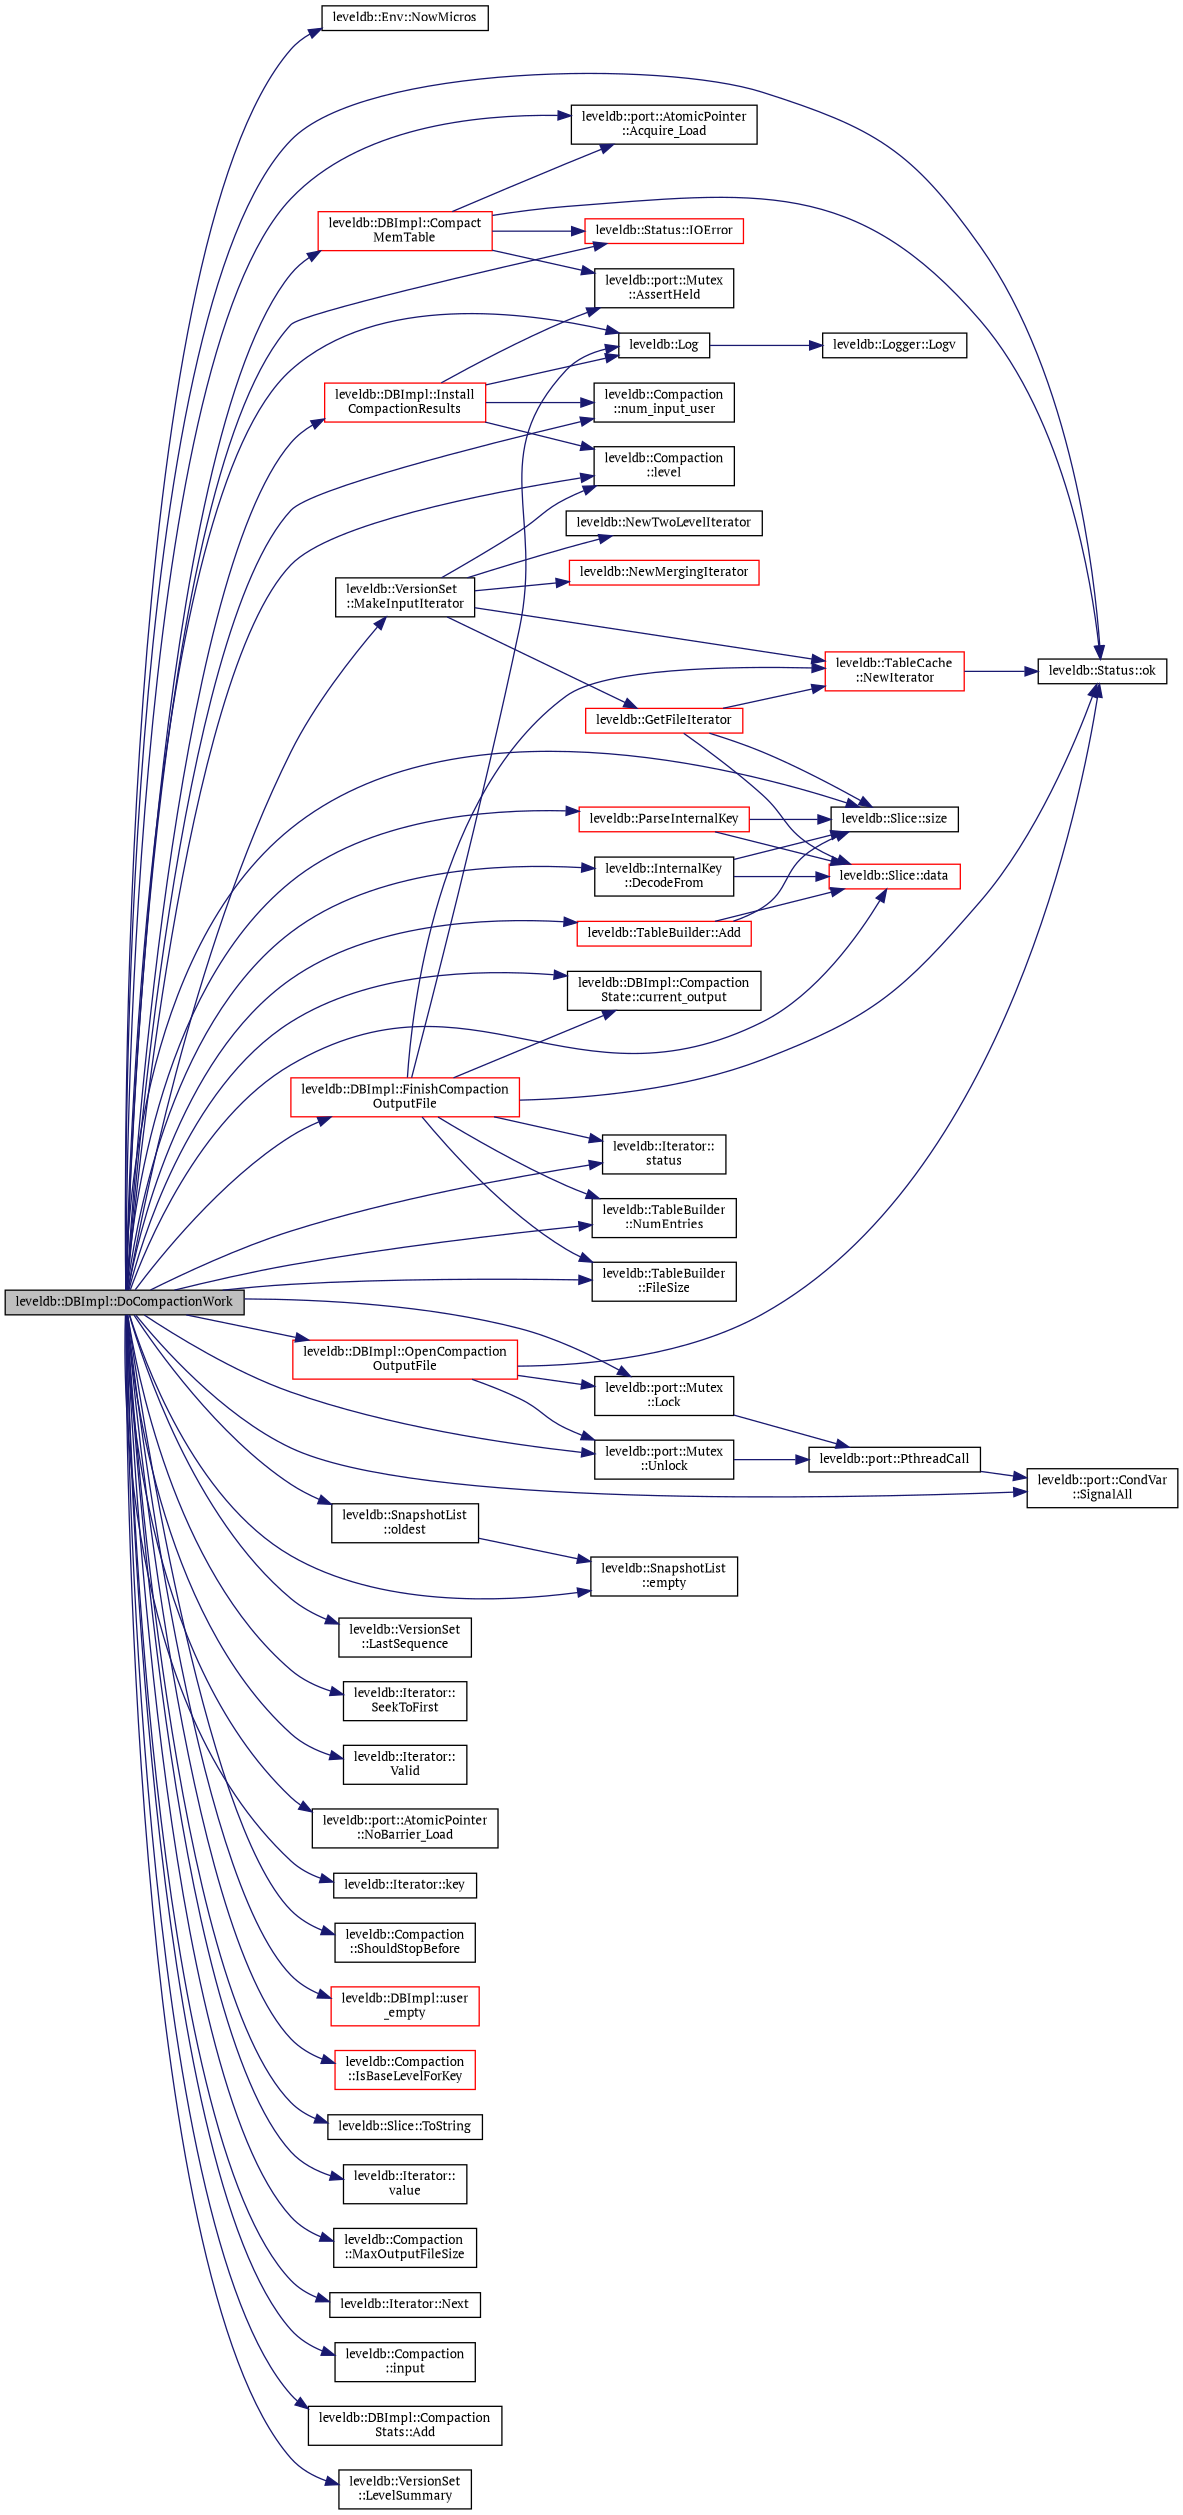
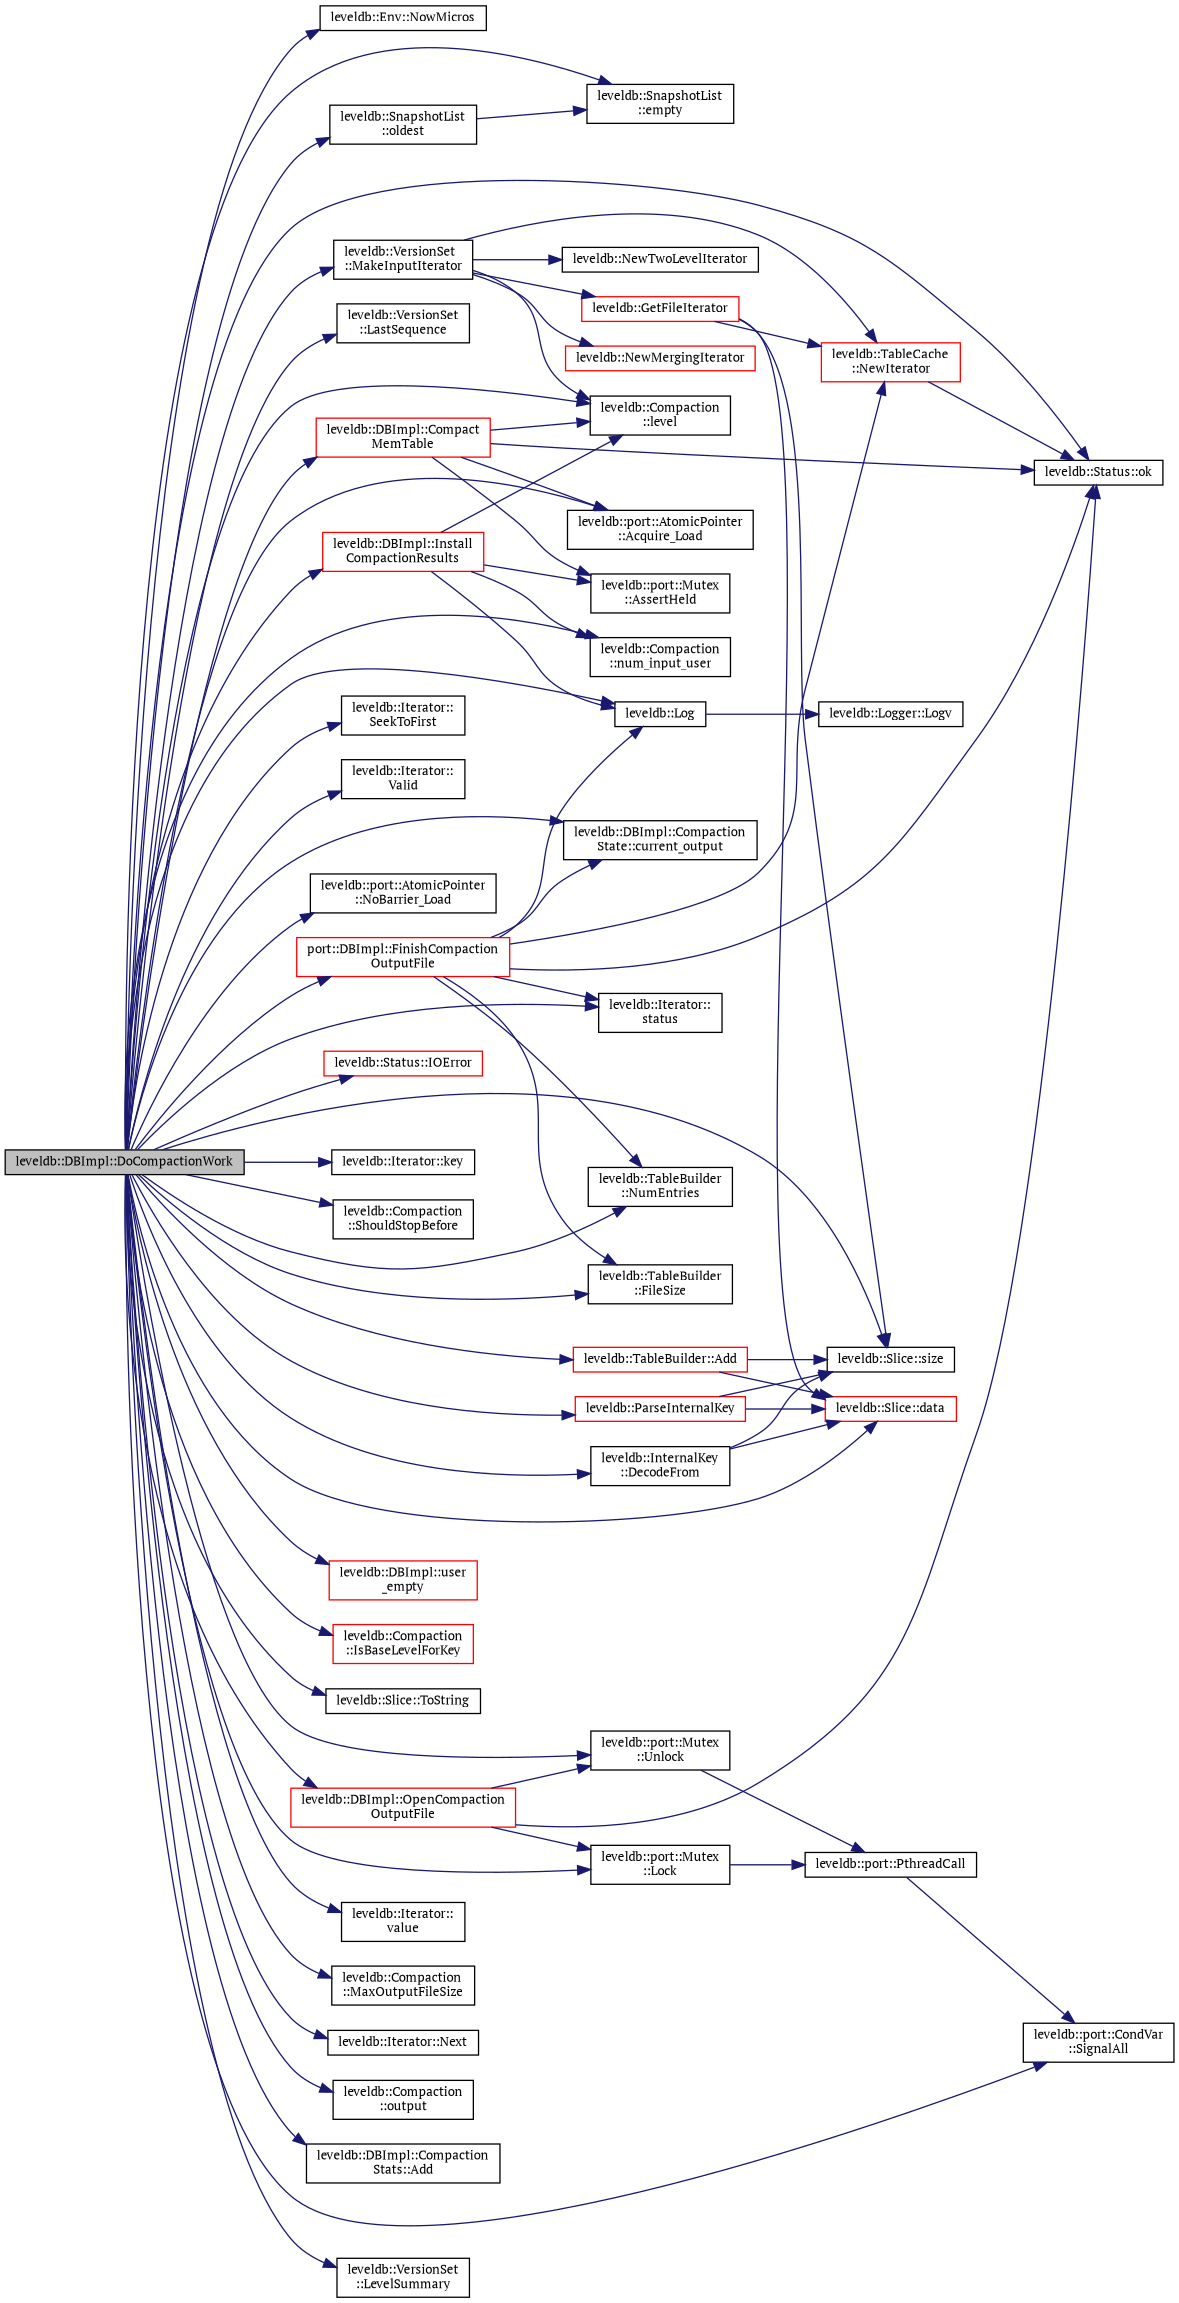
(532, 231) -> (534, 426)
(405, 1097) -> (403, 957)
(405, 2362) -> (403, 2100)
